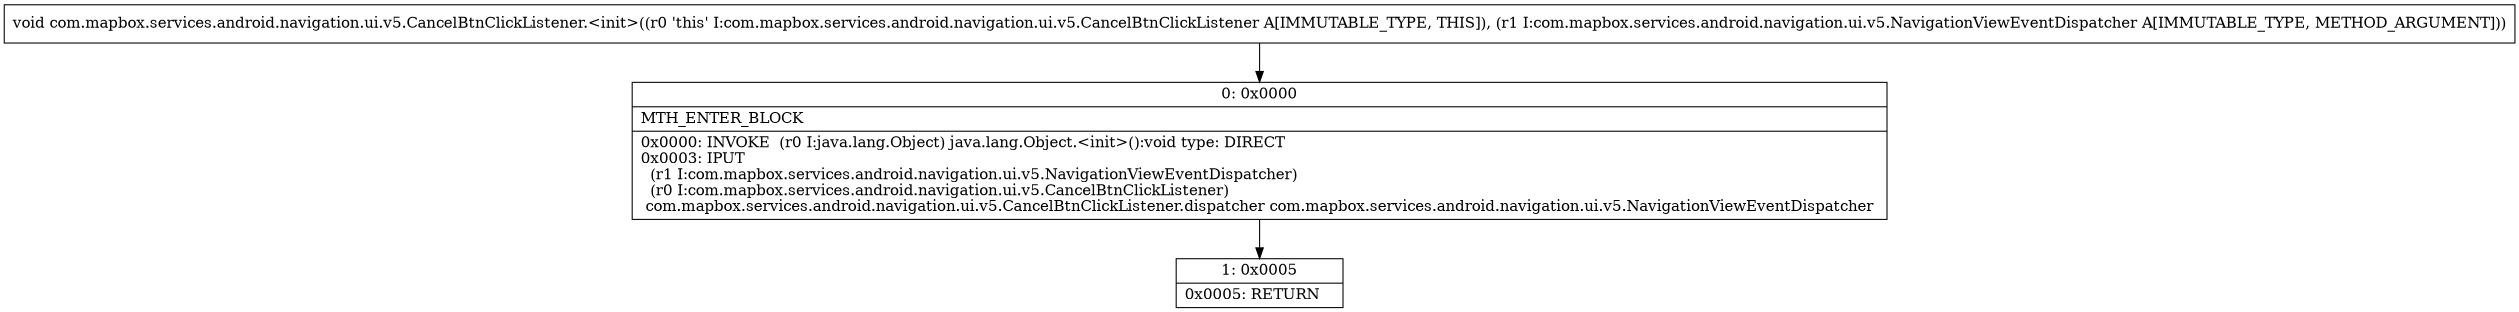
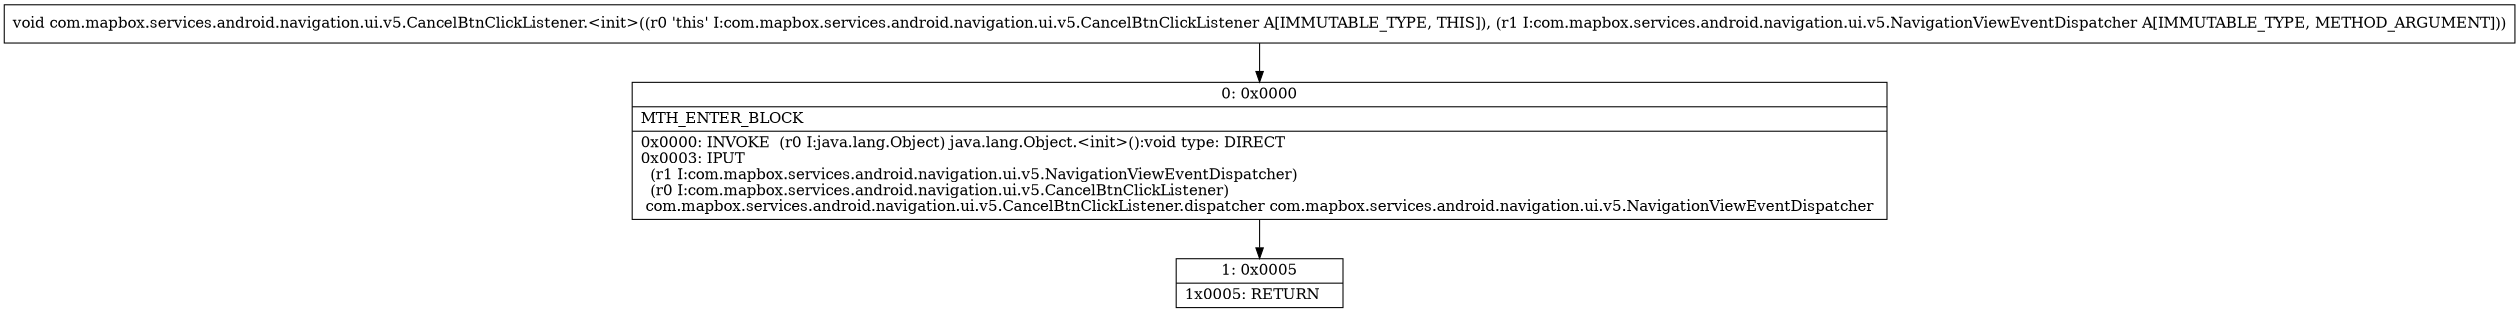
(1260, 295) -> (1260, 295)
